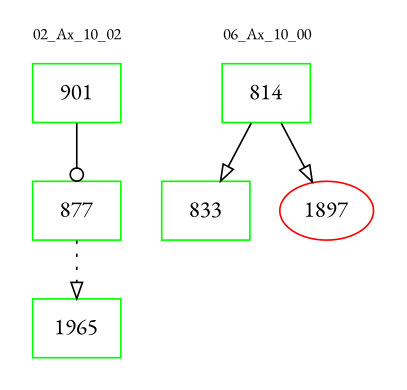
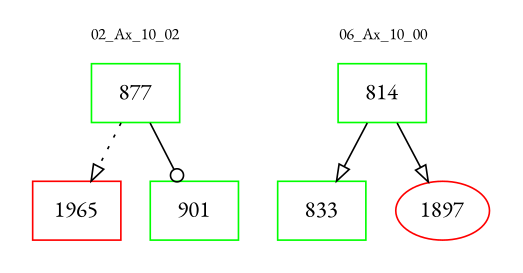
(77, 145) -> (162, 146)
(77, 328) -> (77, 211)
